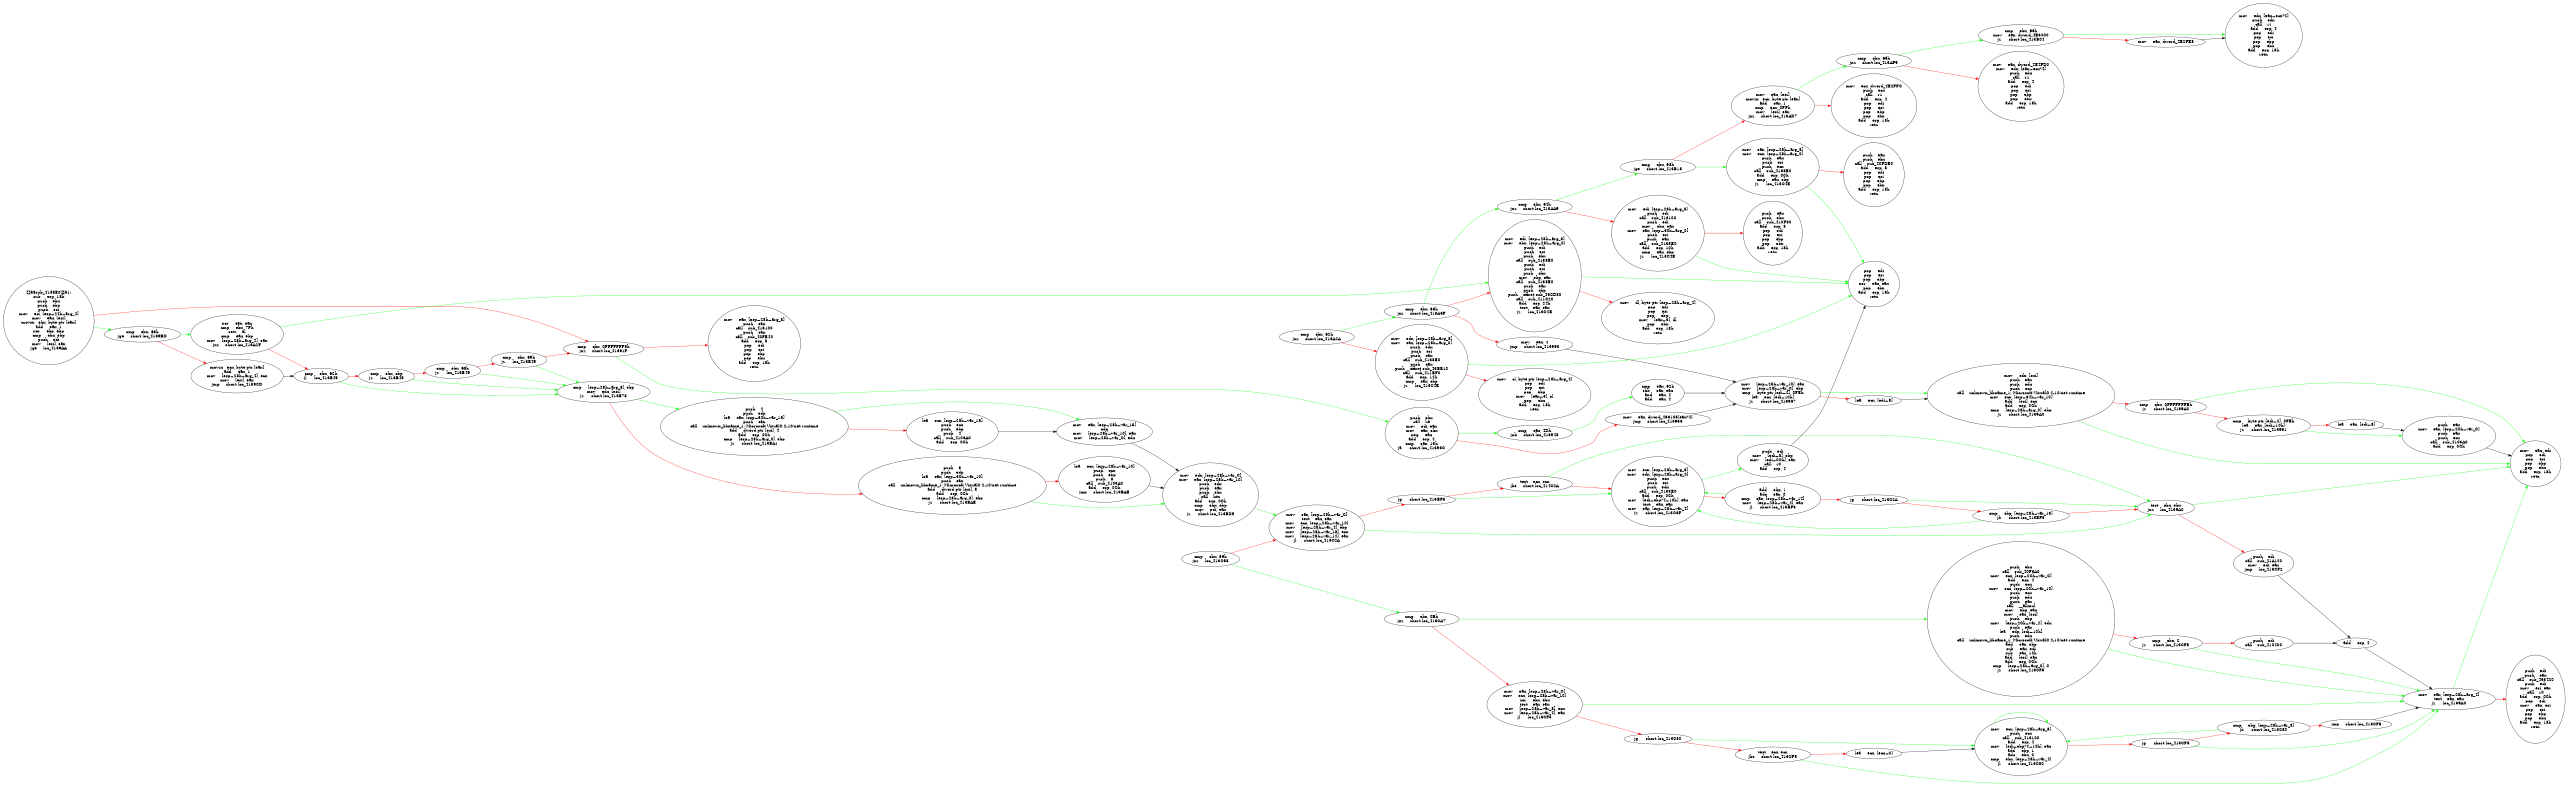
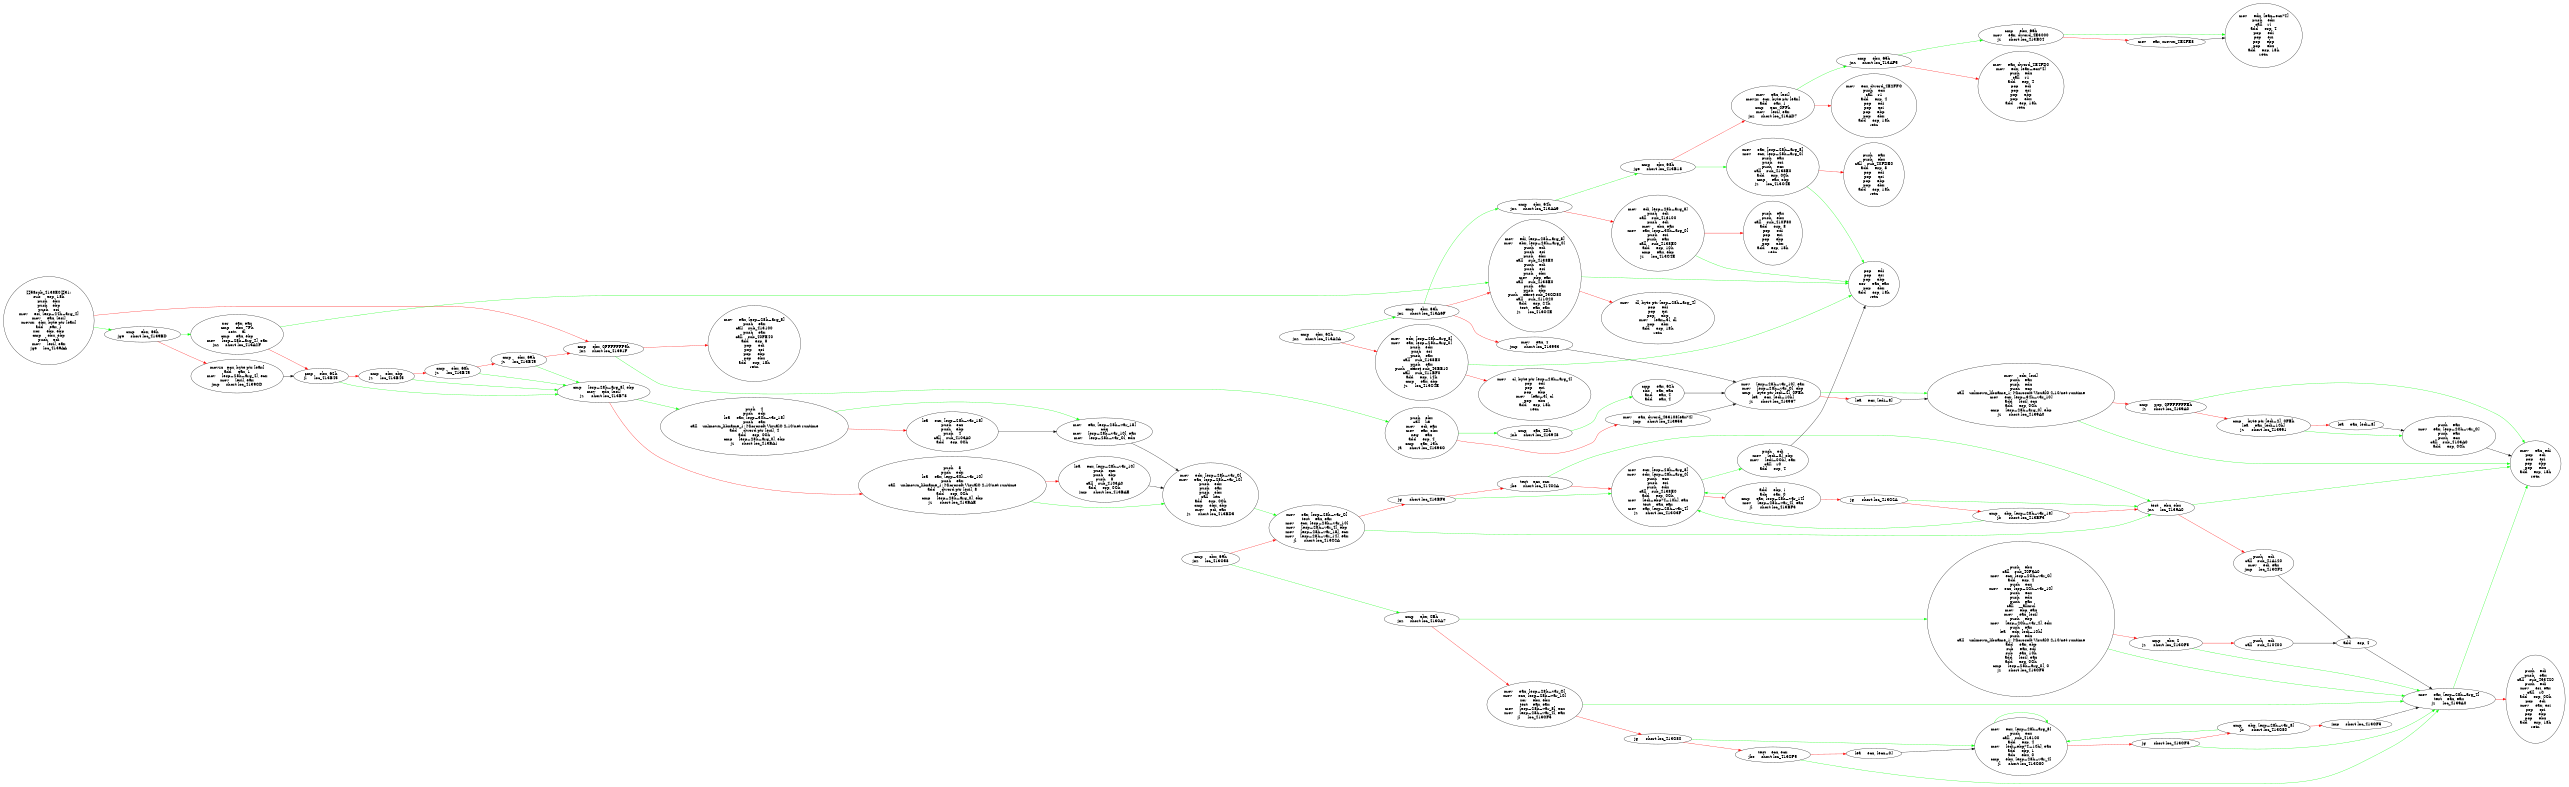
(2166, 42) -> (2166, 42)
(2166, 407) -> (2166, 407)
